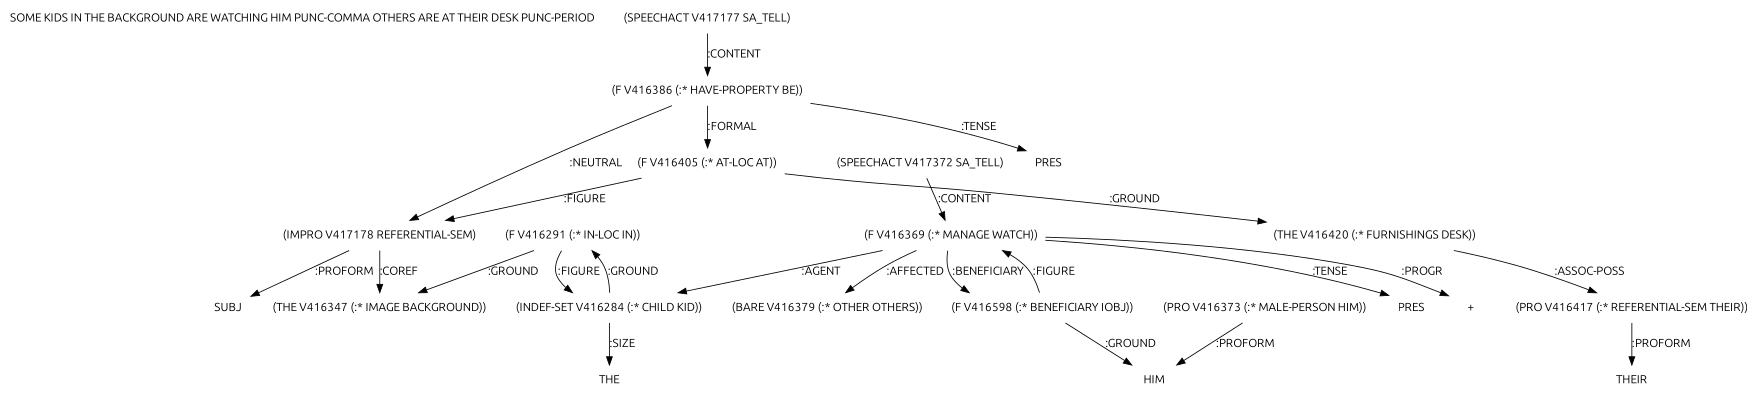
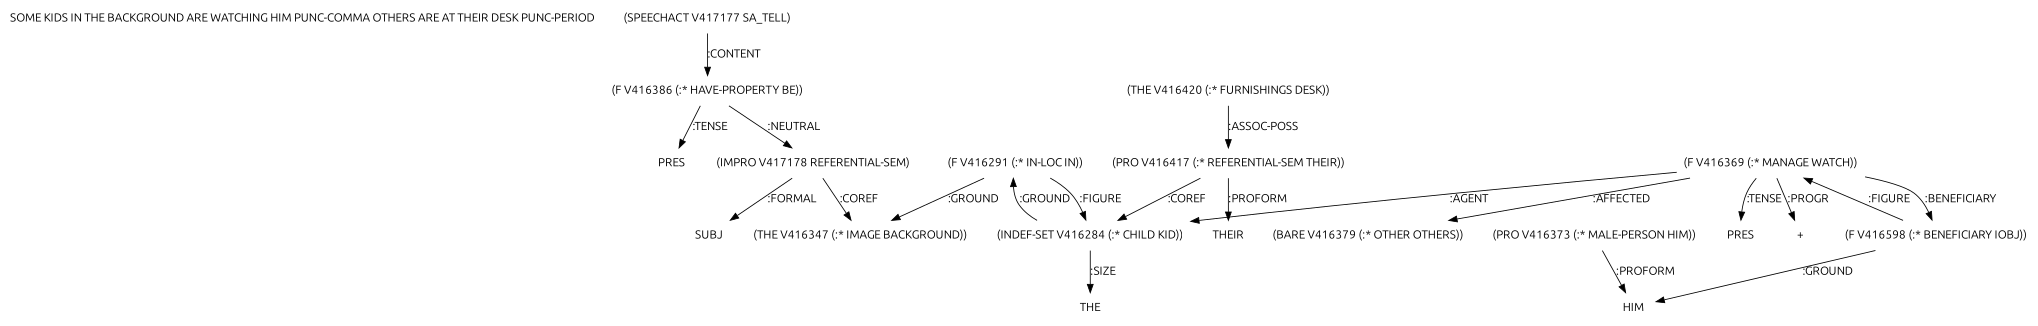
(708, 163) -> none
(921, 163) -> none
none -> (1163, 197)
(344, 272) -> (792, 199)
